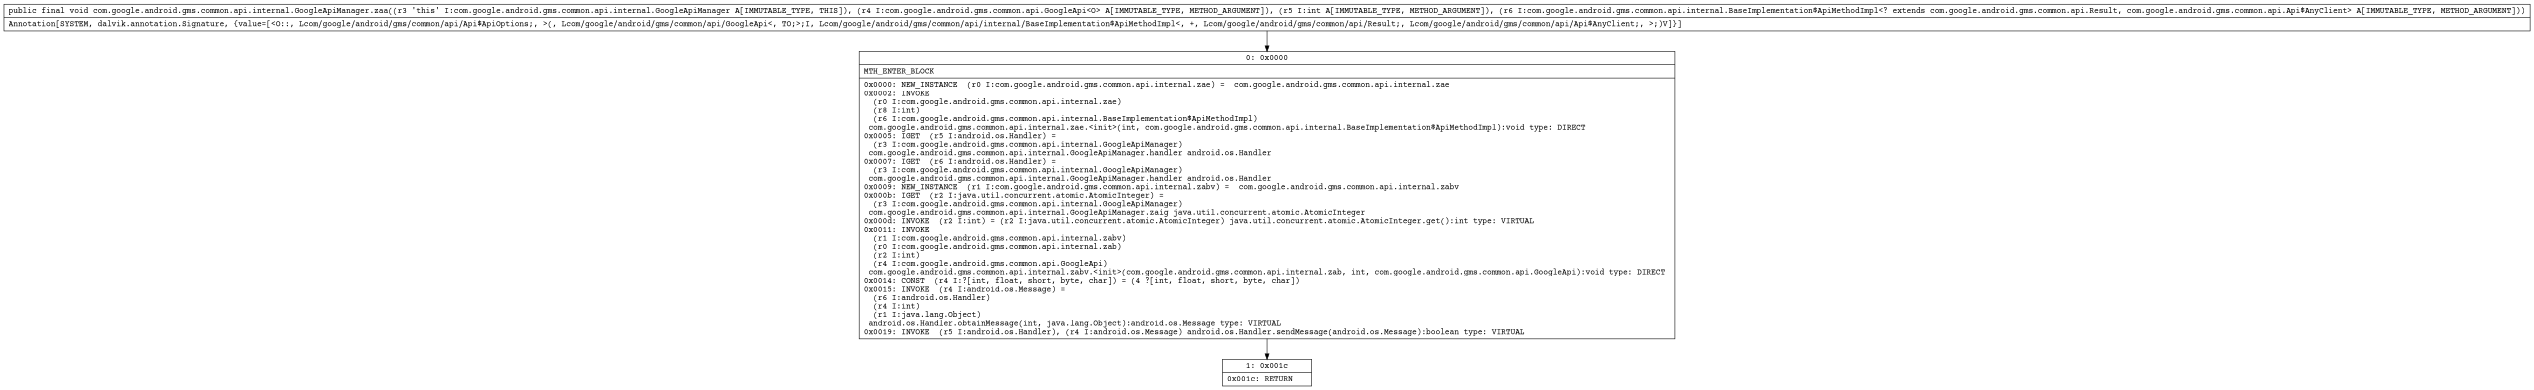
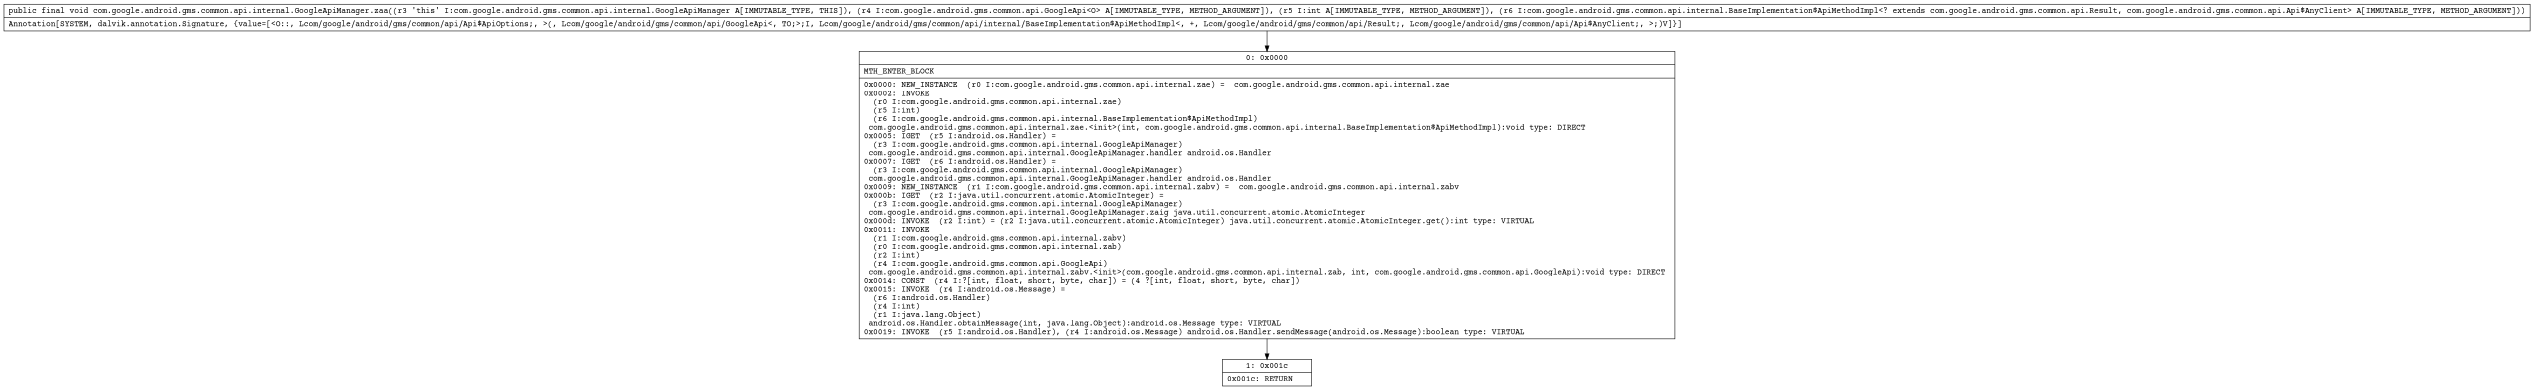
(892, 110) -> (892, 110)
